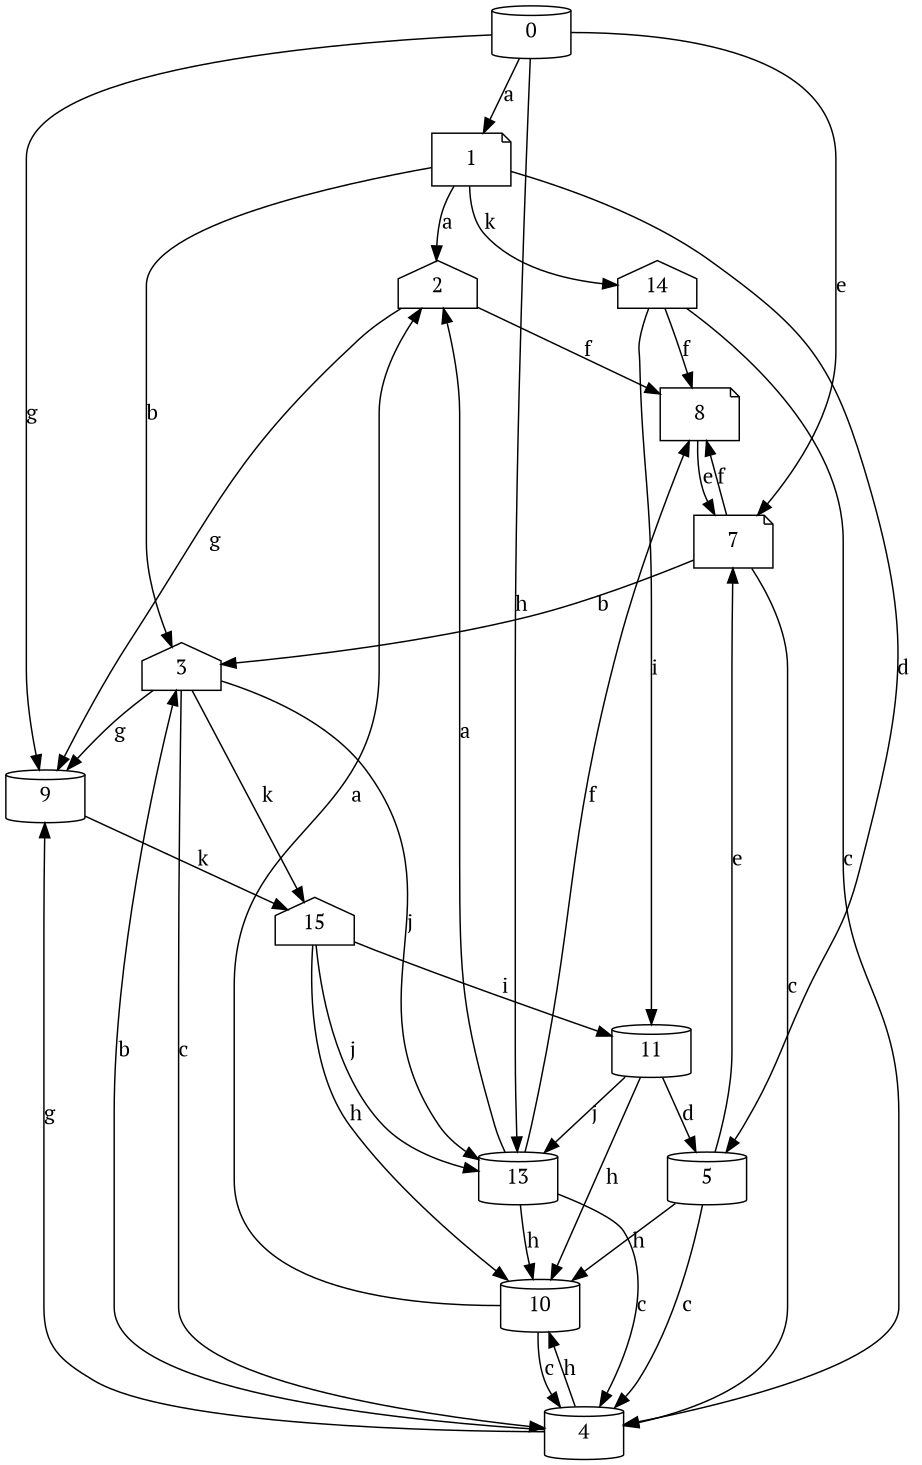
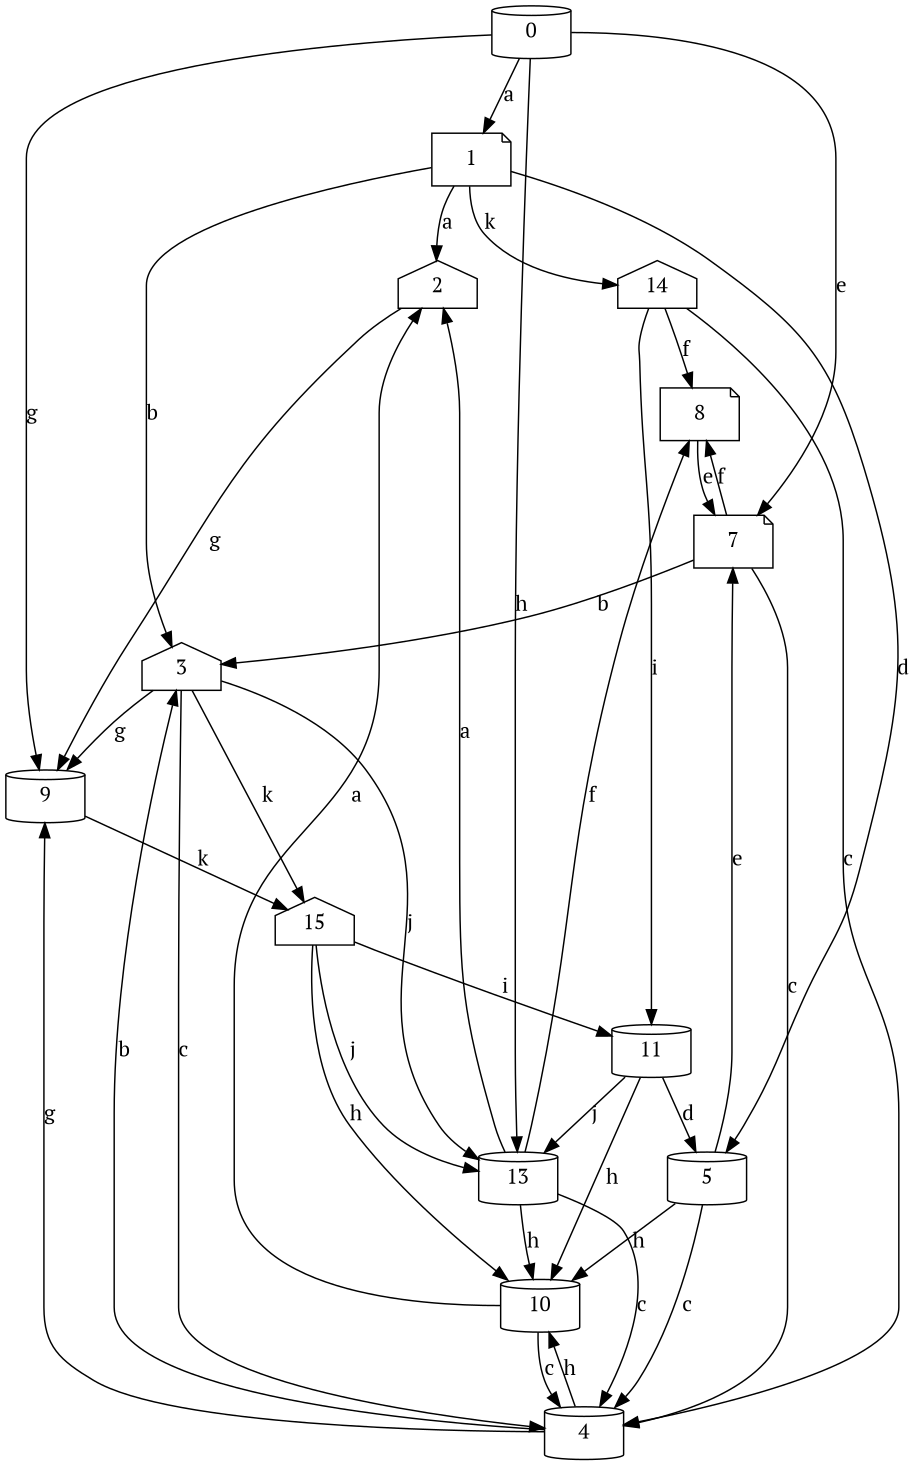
(562, 347) -> none
